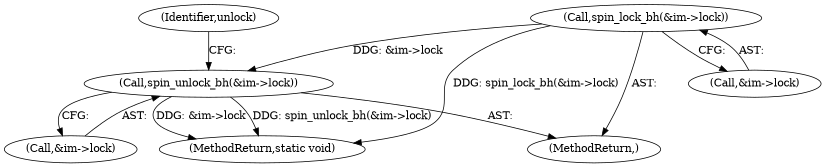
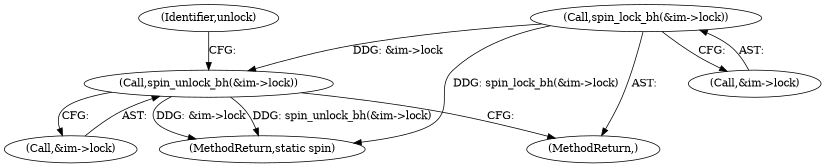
(502, 117) -> (502, 117)
(262, 149) -> (262, 149)
